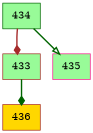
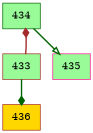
(17, 37) -> (26, 46)
